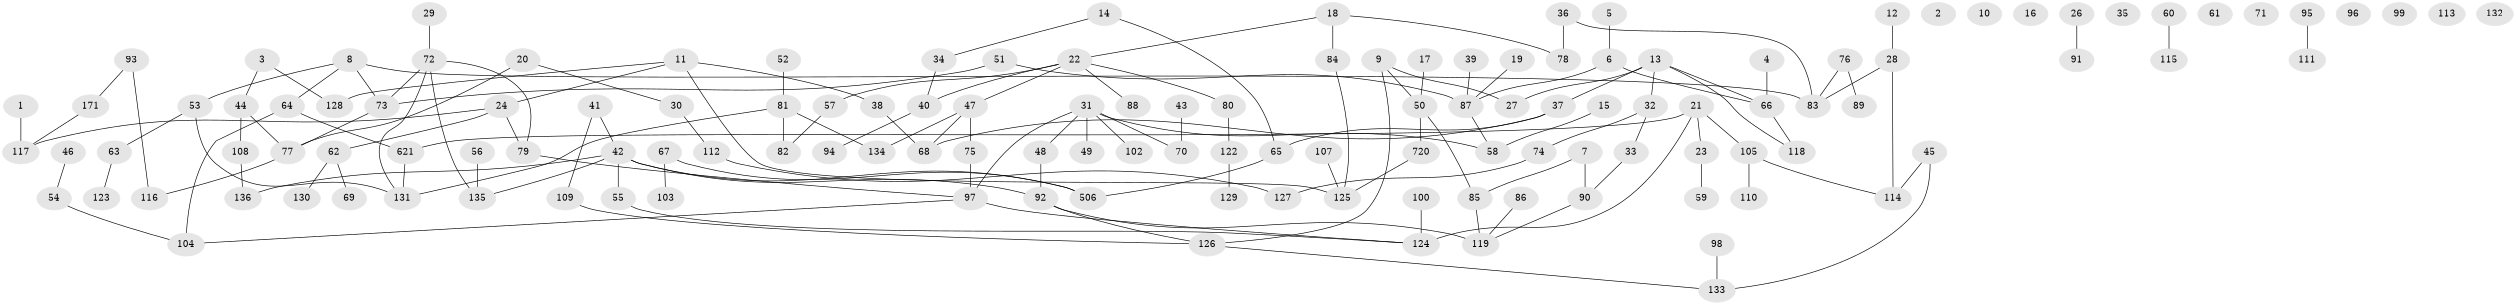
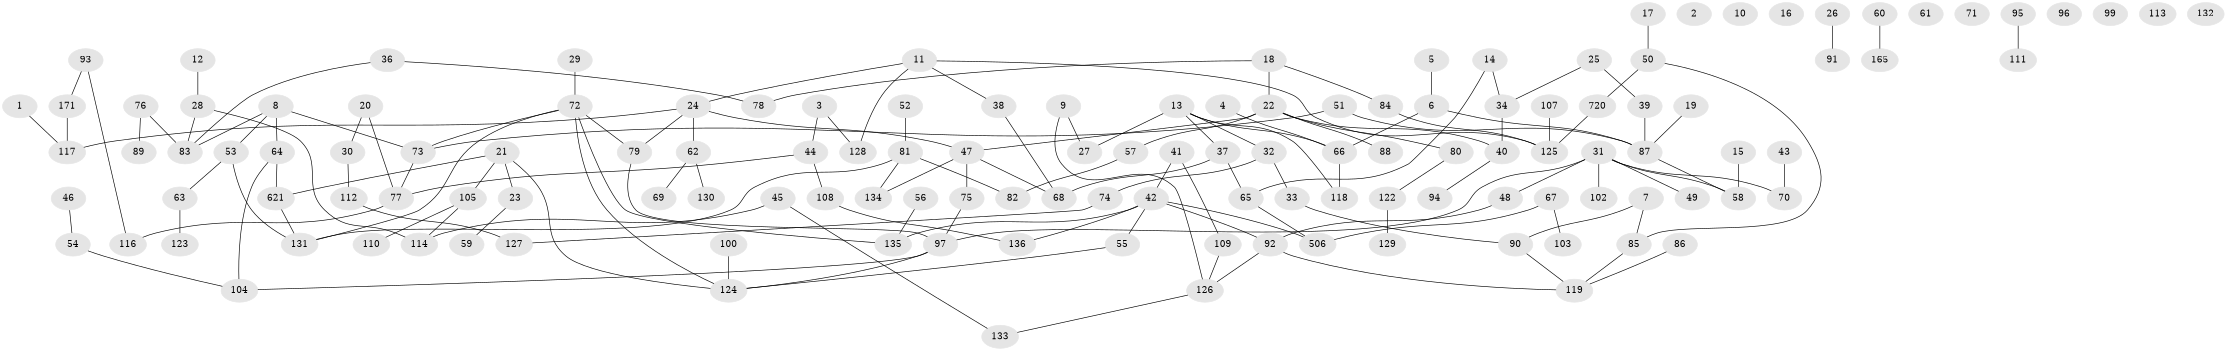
(2123, 14) -> none
none -> (1594, 60)
(2169, 60) -> (1880, 60)
(1399, 83) -> none
none -> (781, 125)
none -> (614, 217)
(1717, 245) -> none
